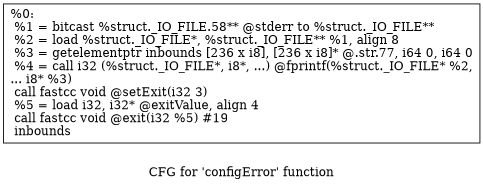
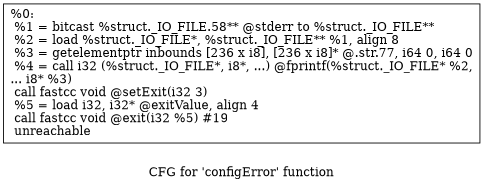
(41, 132) -> (51, 132)
